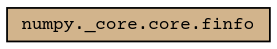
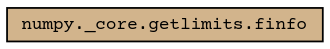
(138, 25) -> (165, 25)
